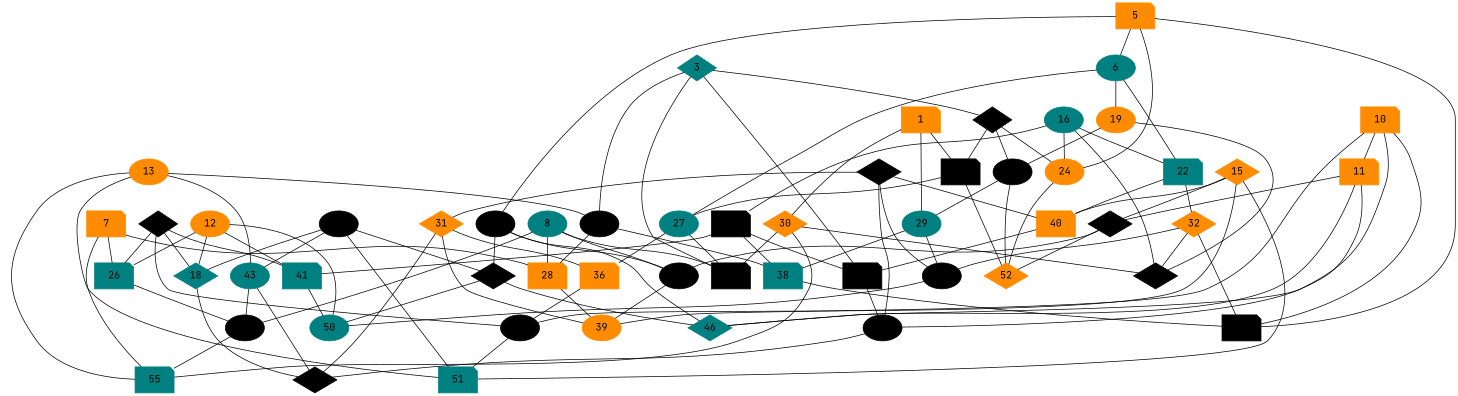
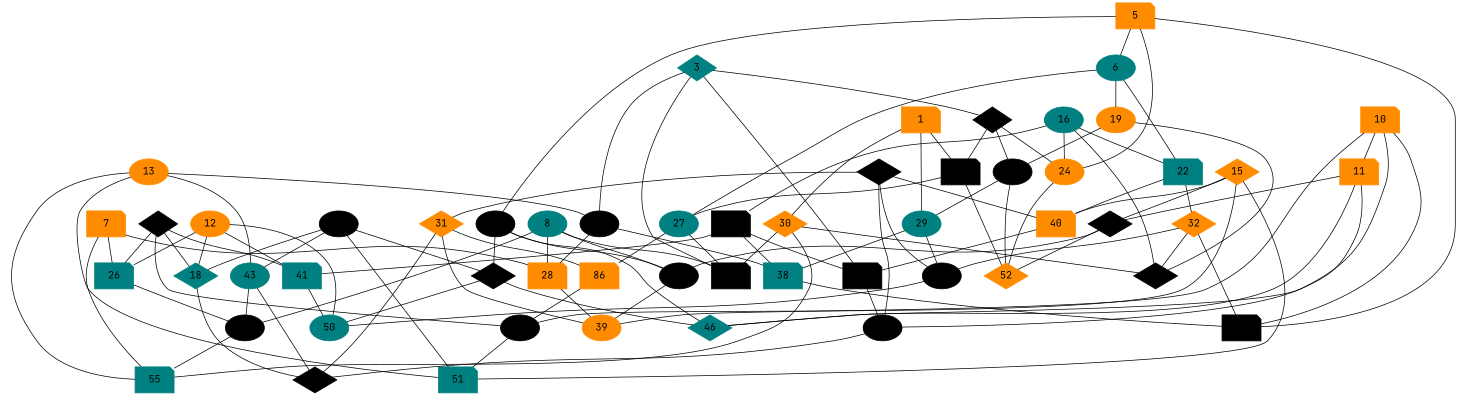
(599, 276) -> (599, 276)
